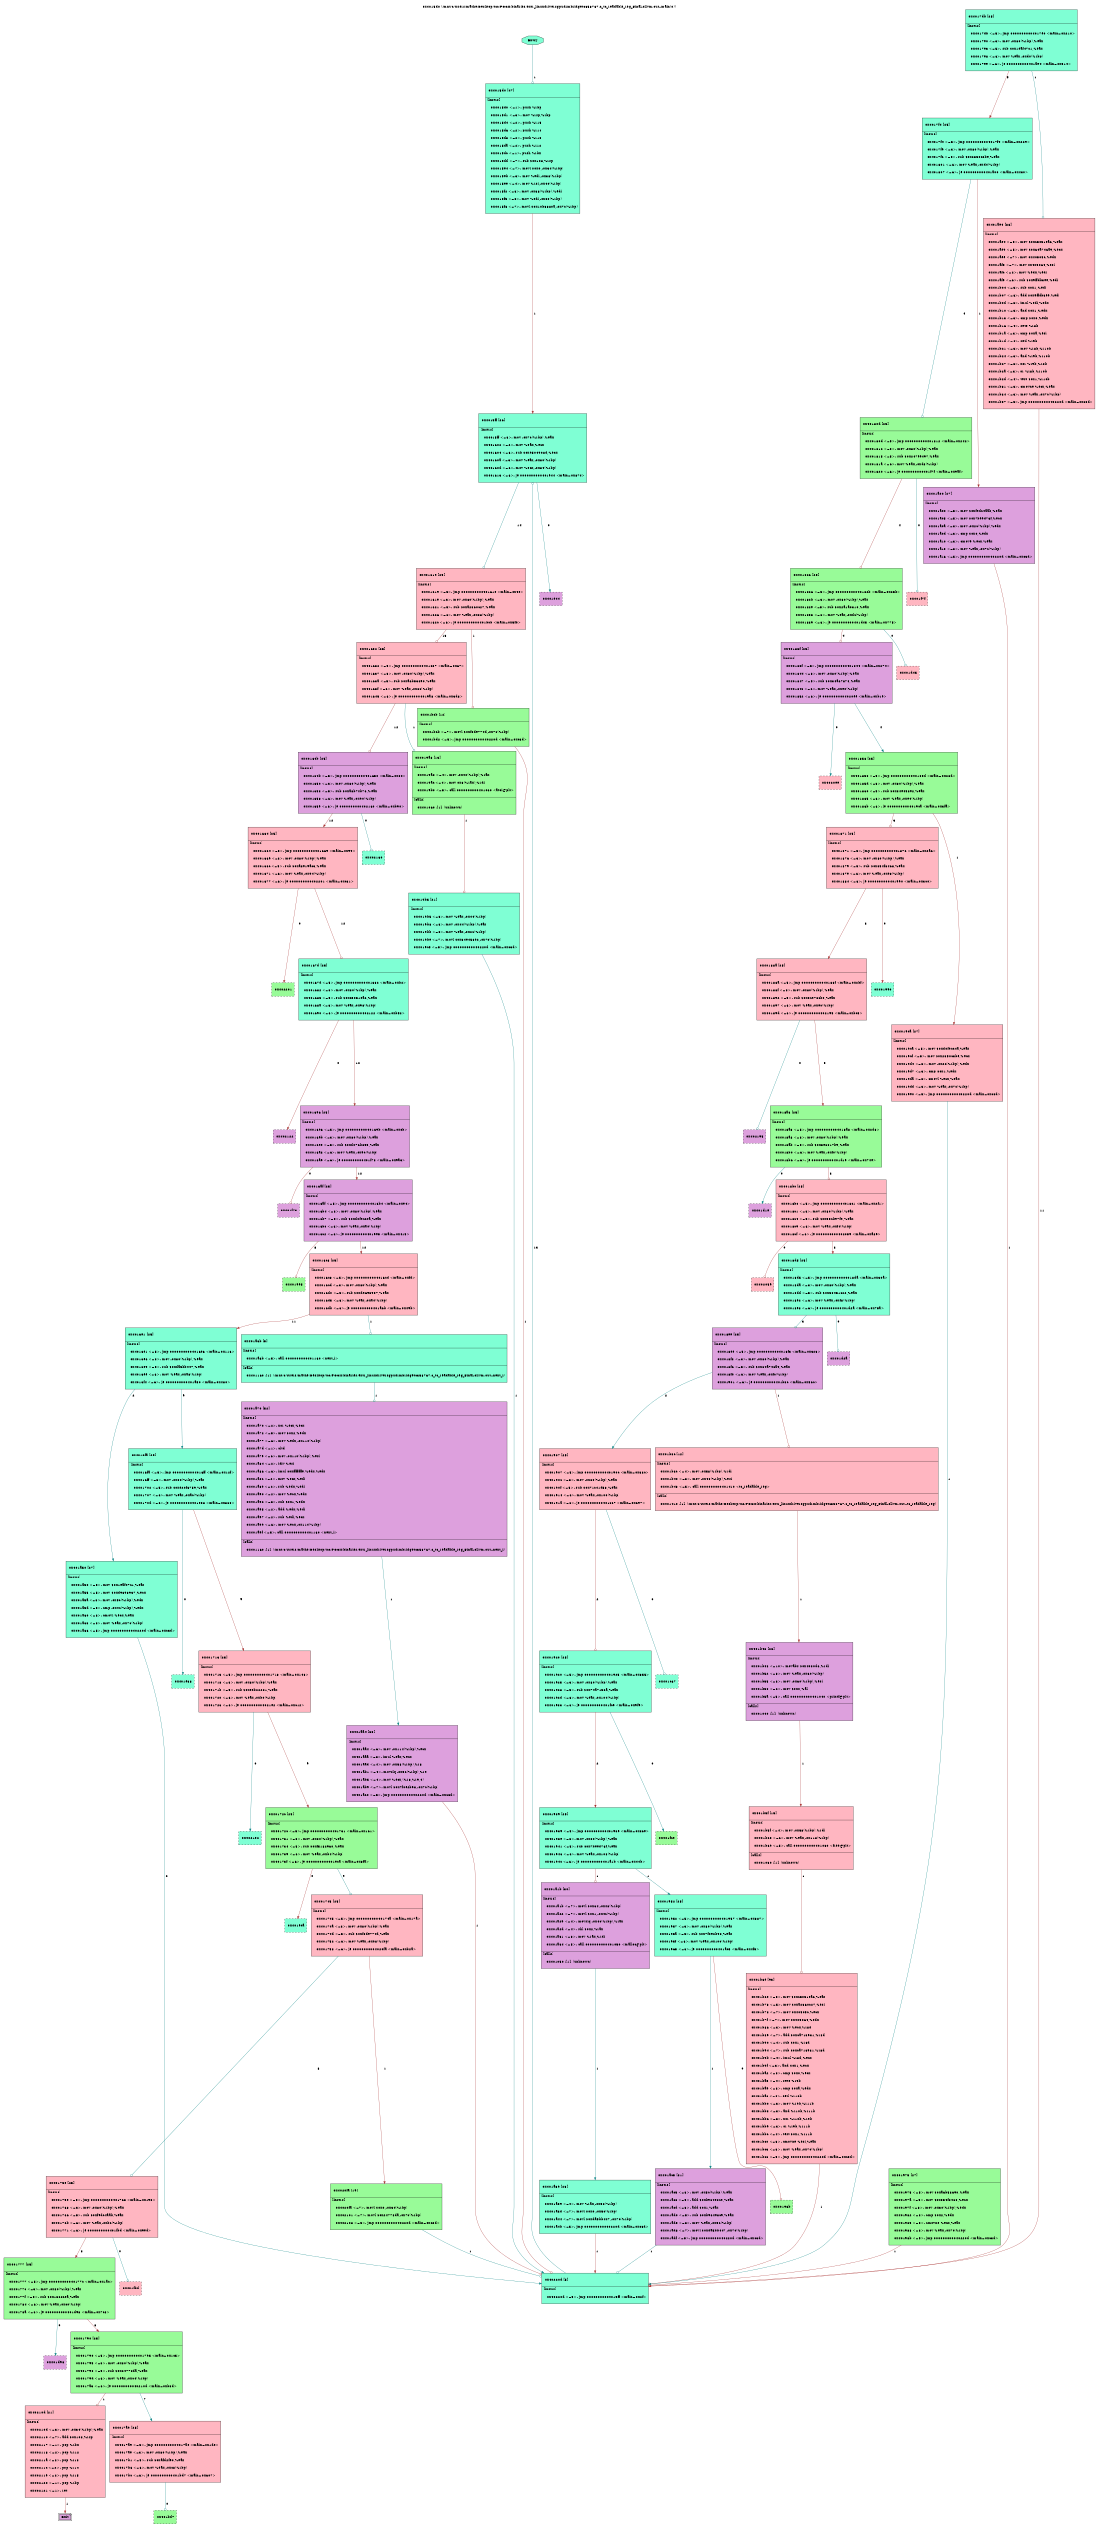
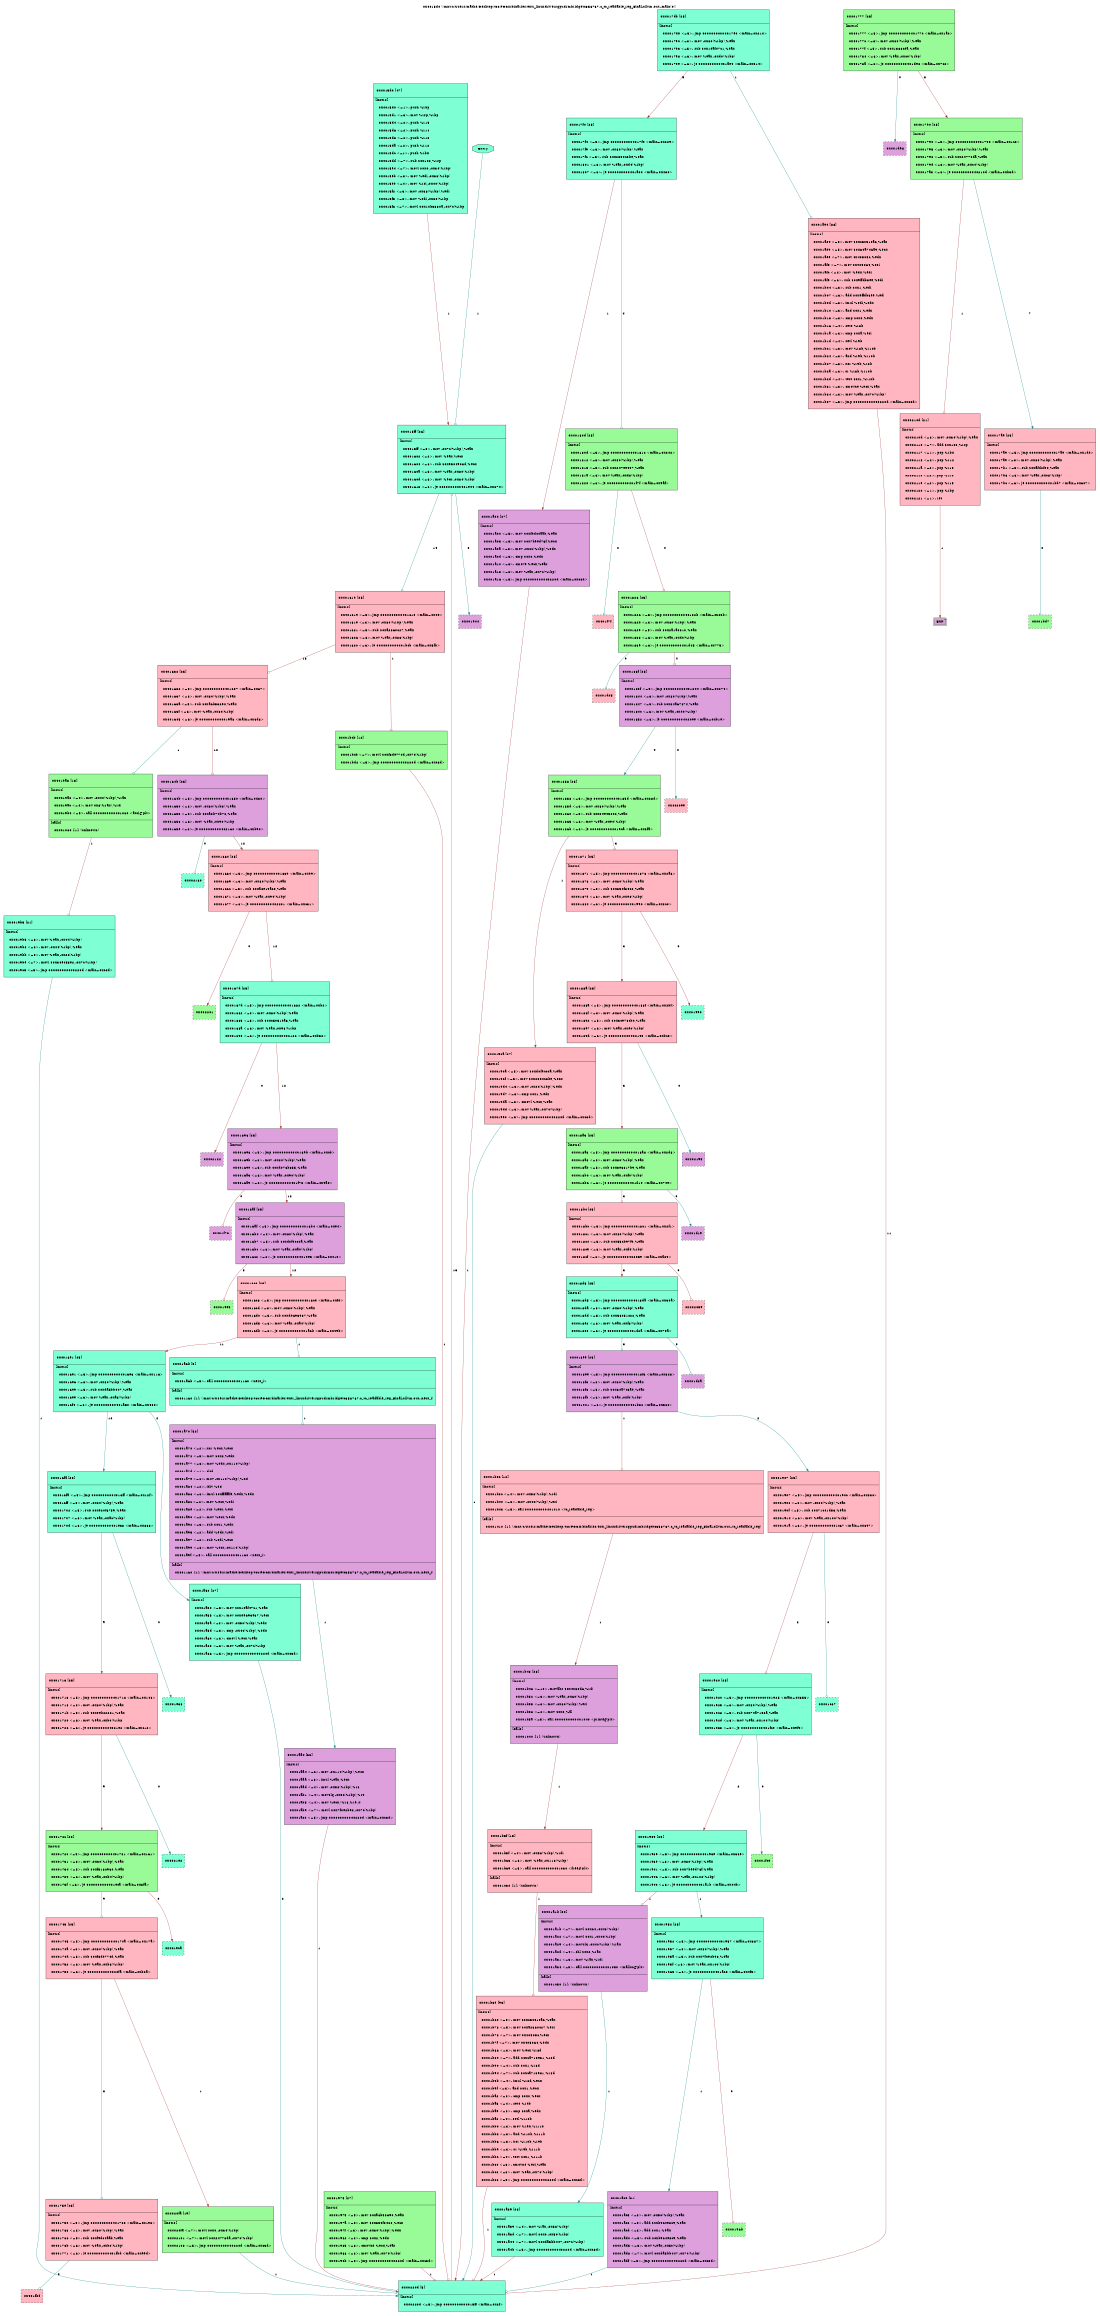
(533, 63) -> (469, 288)
(779, 1074) -> (664, 1096)
(183, 1395) -> (110, 1418)
(81, 2247) -> none
